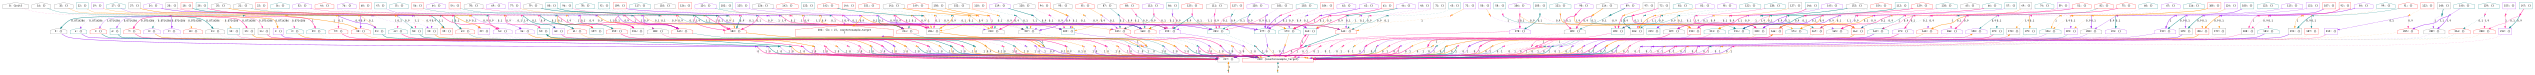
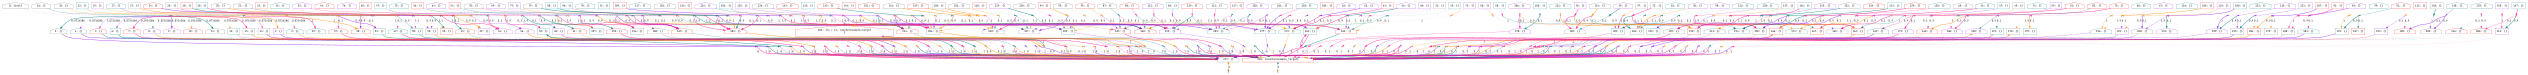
(153, 6) -> (153, 6)
(1584, 6) -> (1580, 6)
